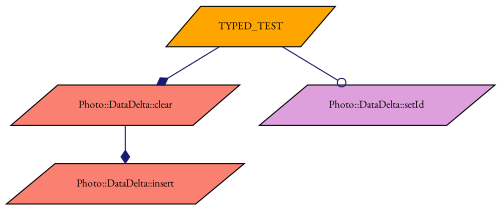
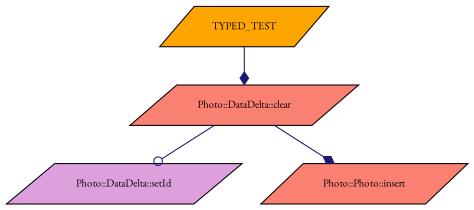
(310, 64) -> (188, 142)
(125, 184) -> (364, 184)
